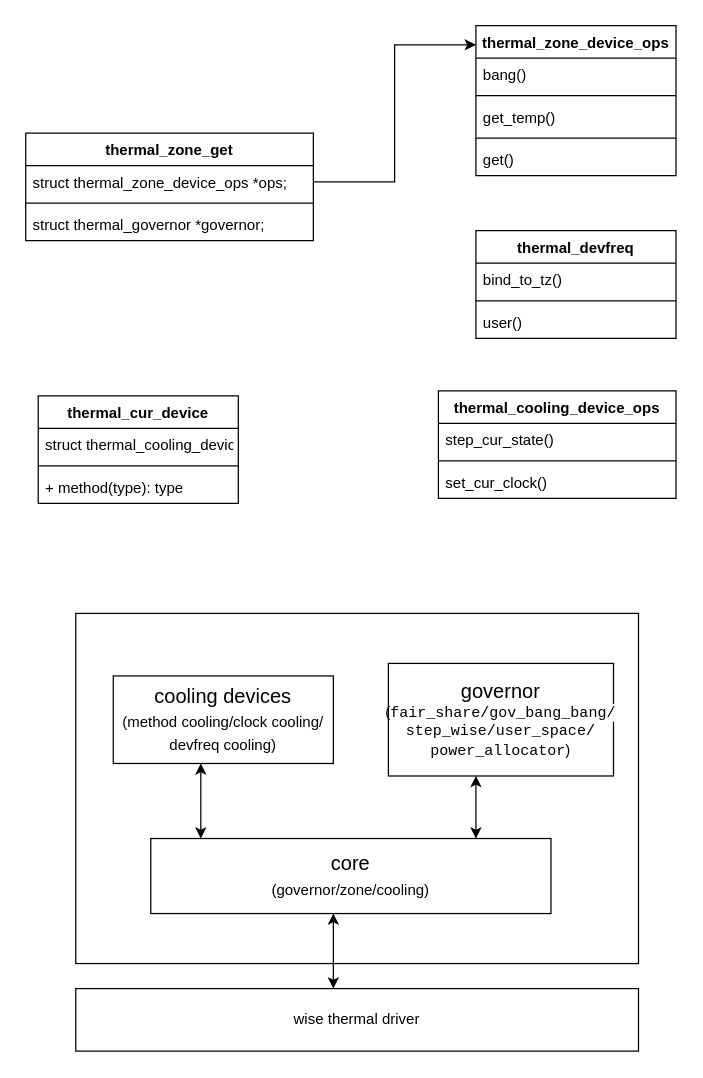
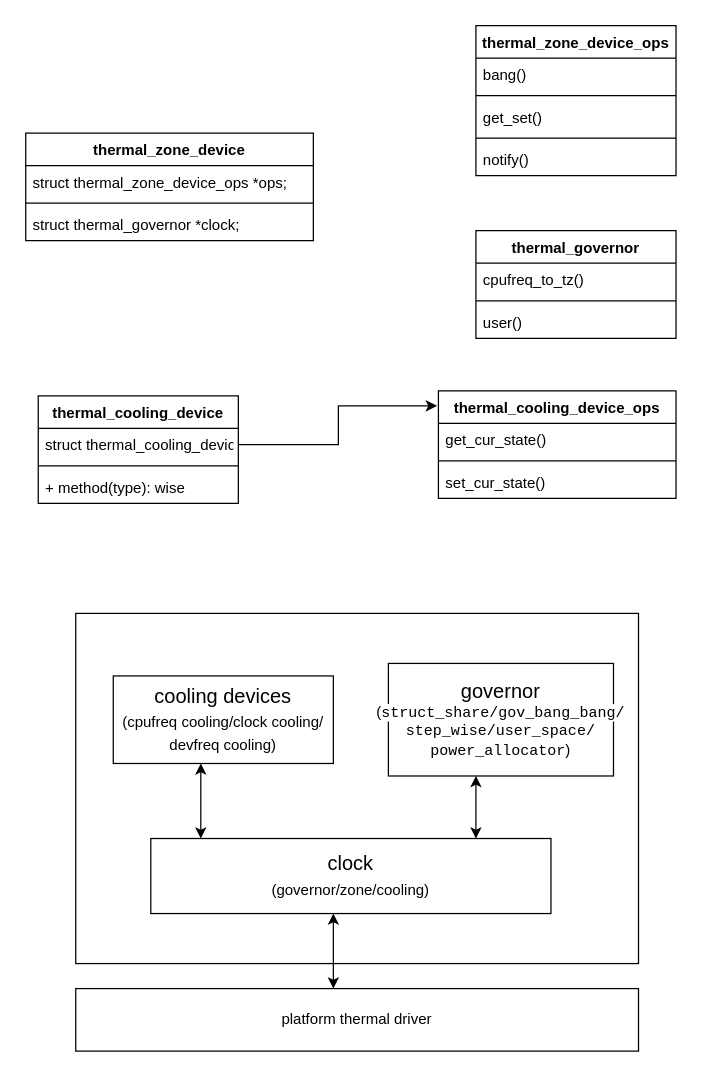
(394, 117) -> none
(525, 118) -> (520, 118)
(169, 150) -> (169, 150)
(504, 160) -> (514, 160)
(168, 225) -> (153, 225)
(575, 248) -> (575, 248)
(531, 280) -> (546, 280)
(138, 413) -> (138, 413)
none -> (338, 429)
(512, 440) -> (508, 440)
(506, 483) -> (508, 483)
(123, 488) -> (121, 488)
(223, 719) -> (223, 719)
(501, 719) -> (501, 719)
(351, 876) -> (351, 876)
(357, 1019) -> (357, 1019)
